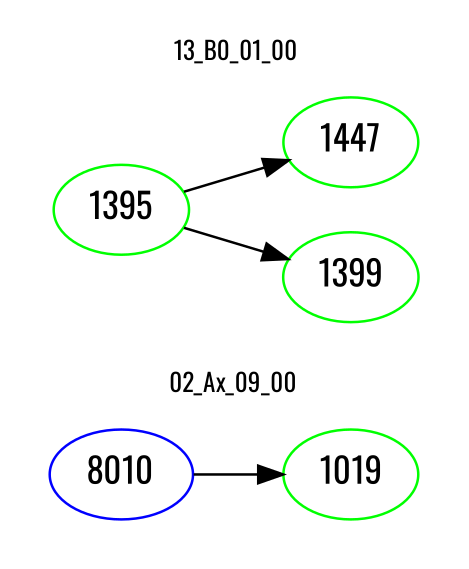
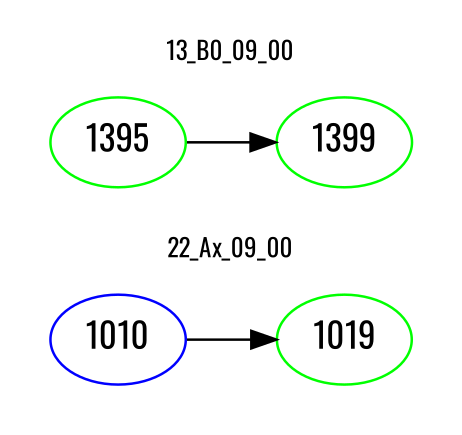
(236, 54) -> (231, 54)
(351, 142) -> none
(234, 386) -> (231, 251)
(121, 474) -> (118, 340)
